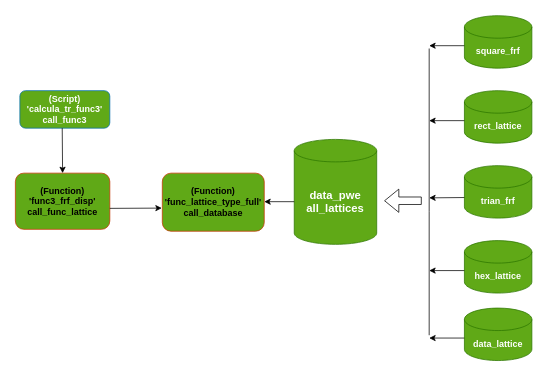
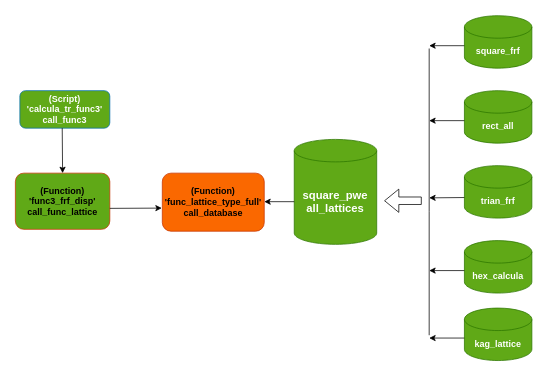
(498, 126) -> (498, 126)
(336, 201) -> (336, 201)
(213, 202) -> (213, 202)
(498, 276) -> (498, 276)
(498, 344) -> (498, 344)
